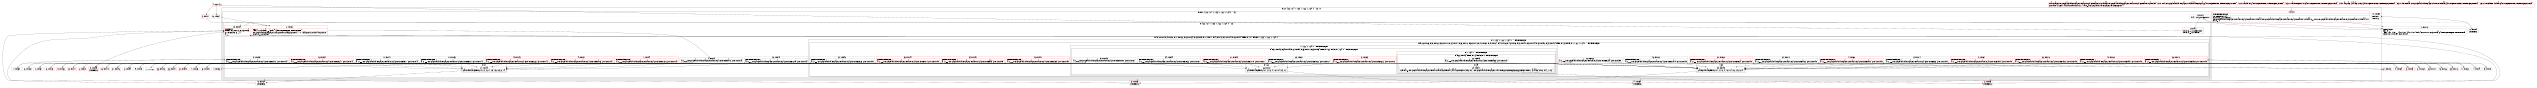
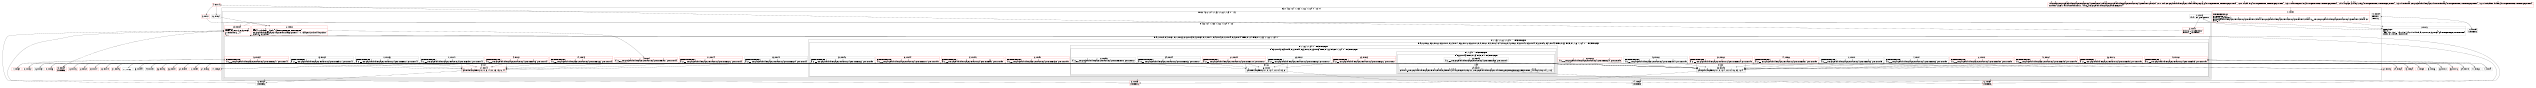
(2343, 61) -> (2348, 61)
